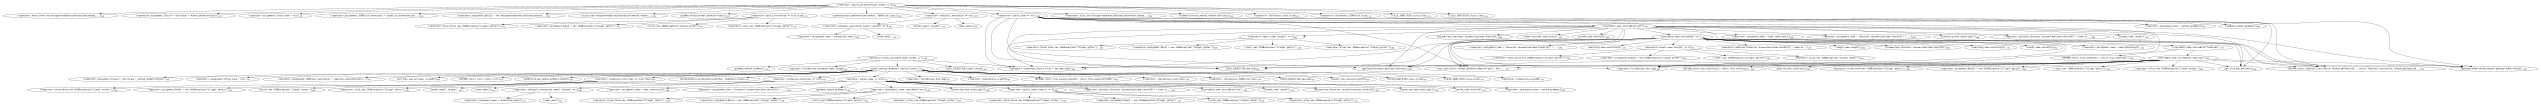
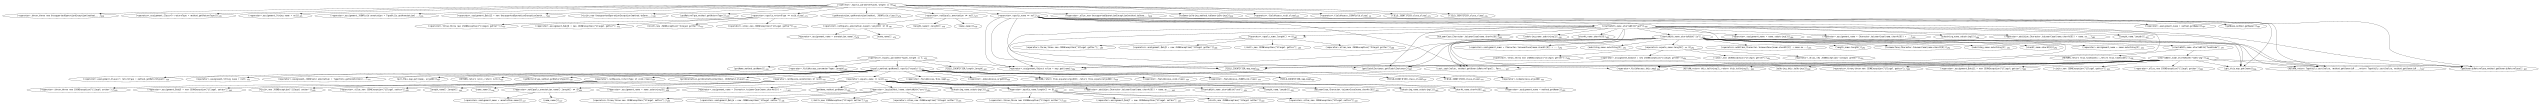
none -> (824, 10)
(1350, 79) -> none
